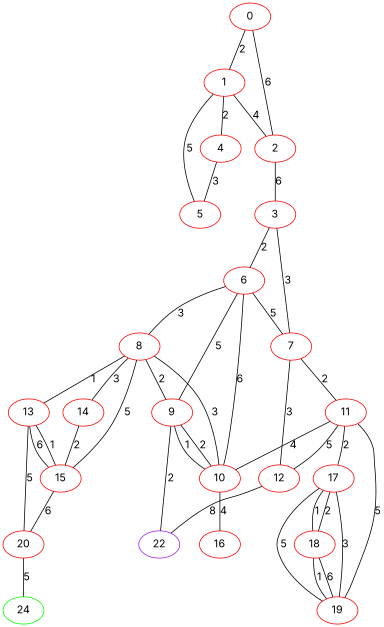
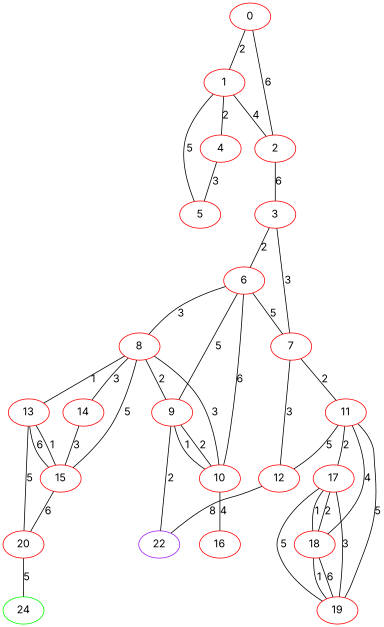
(288, 443) -> (363, 485)
(77, 446) -> (77, 446)
